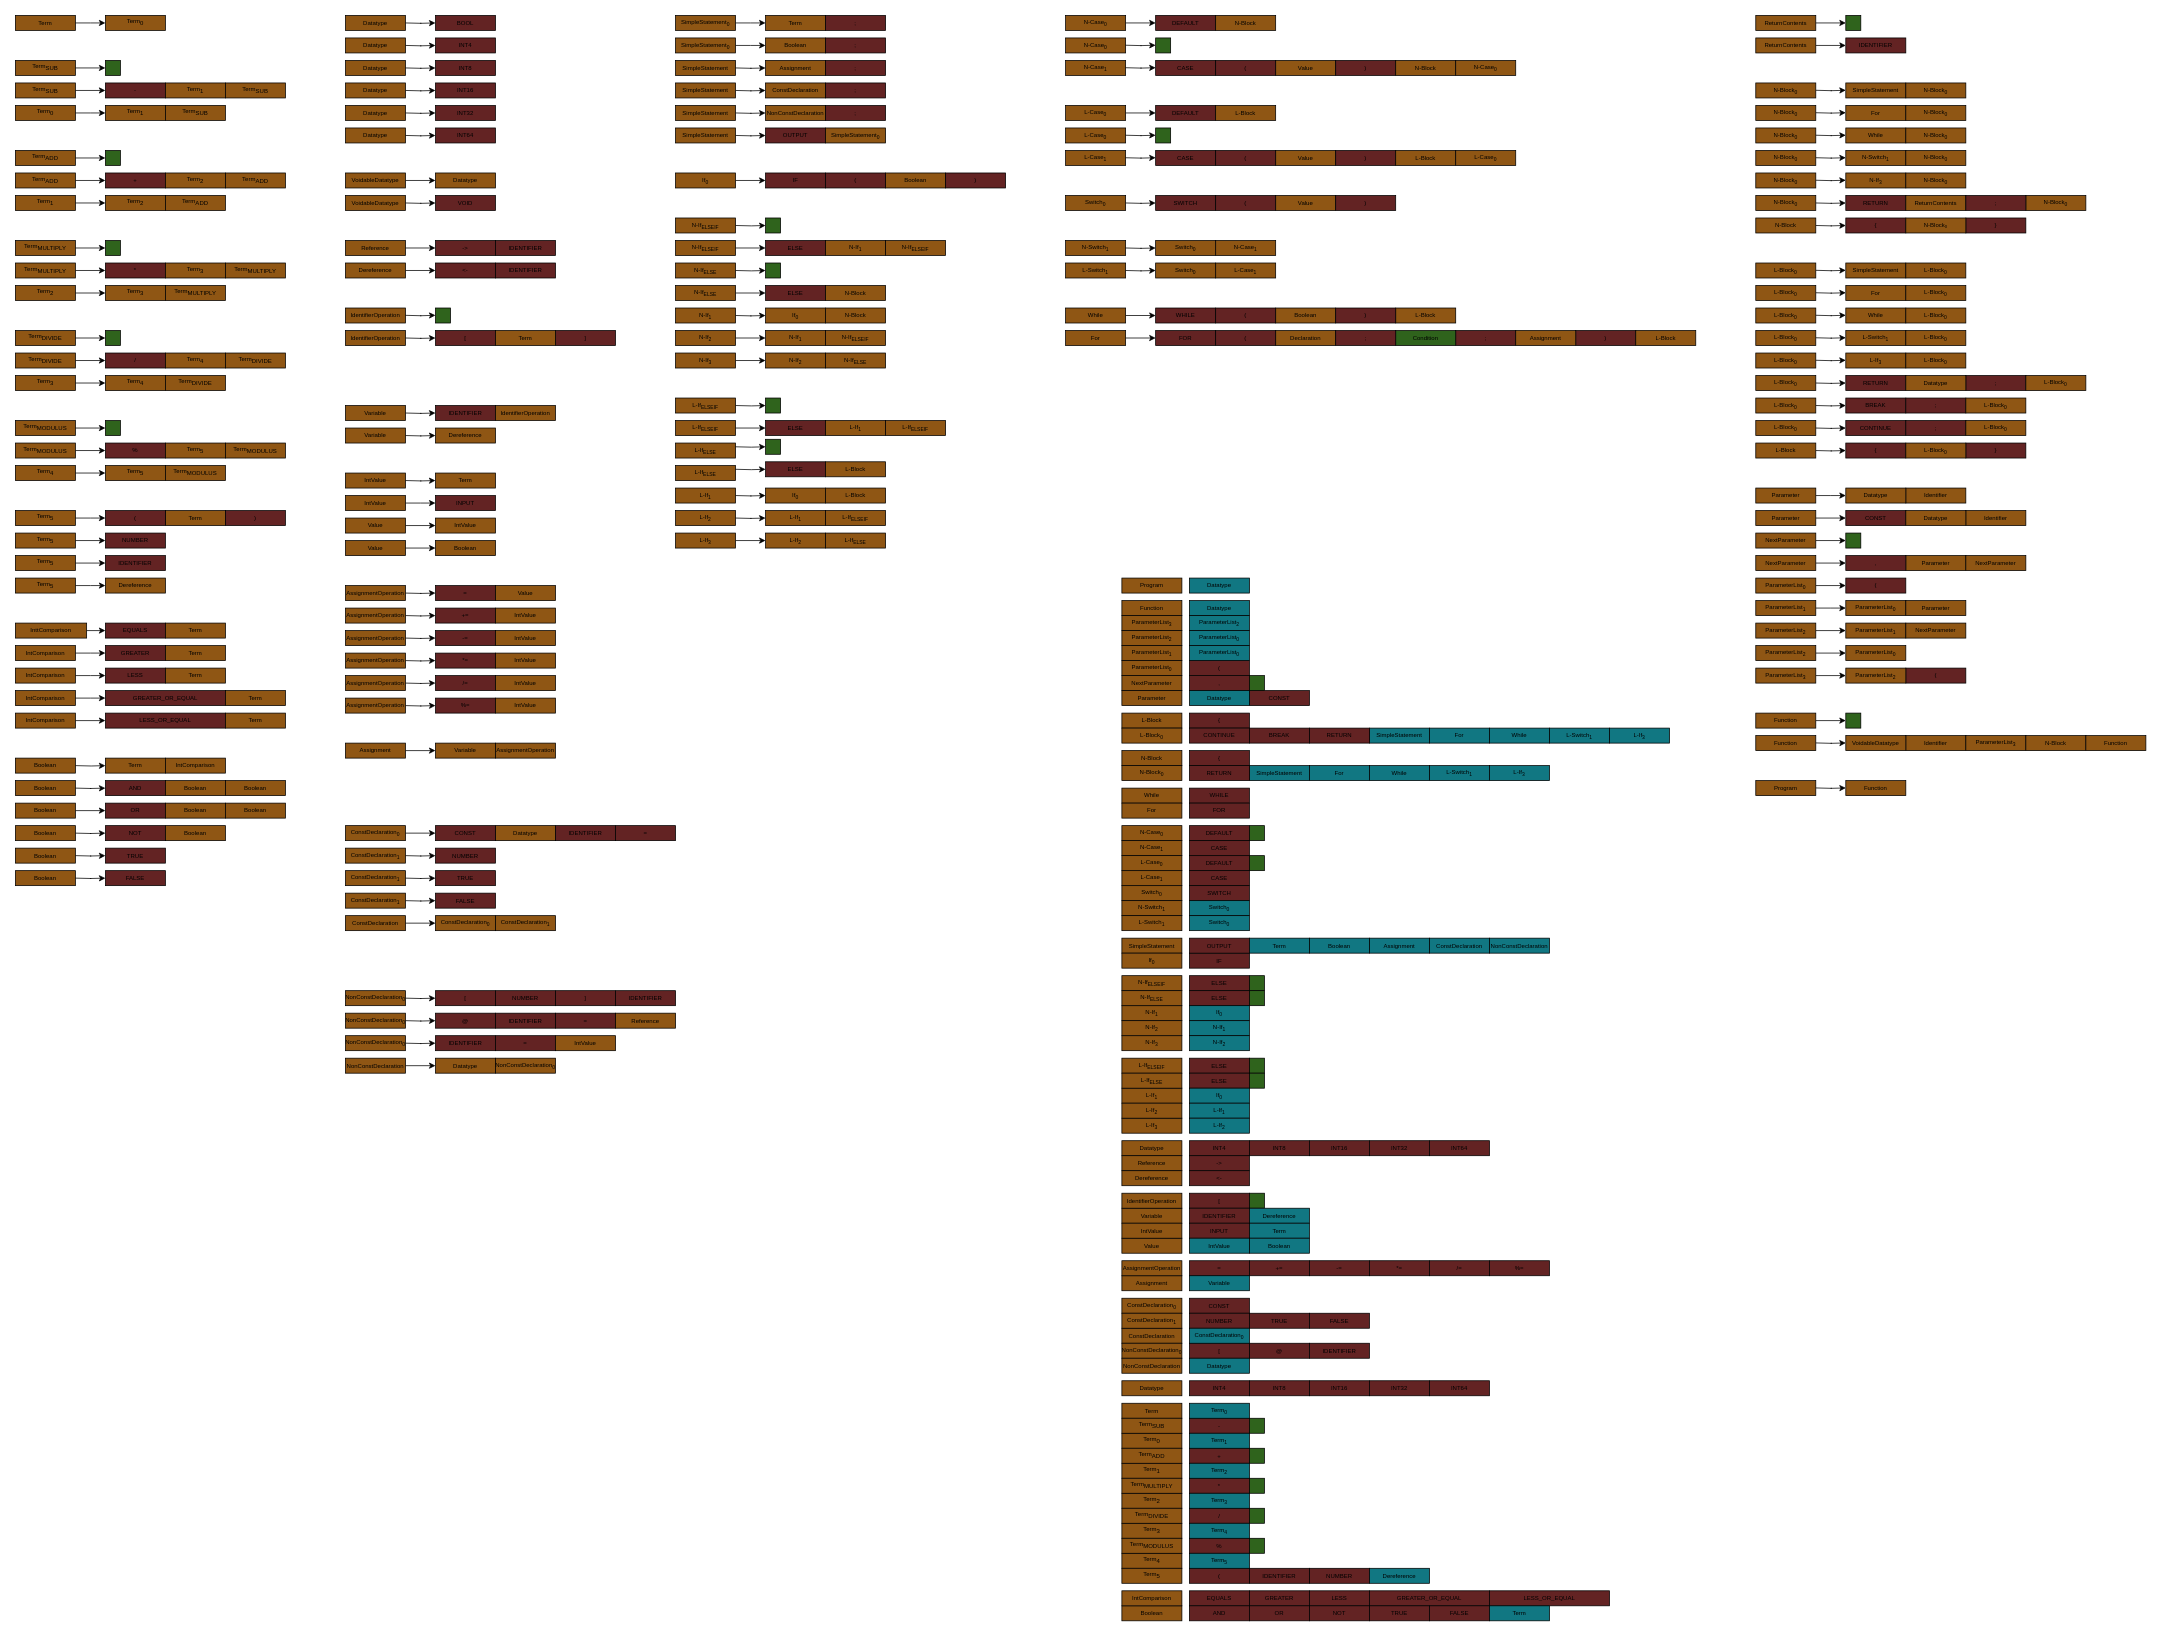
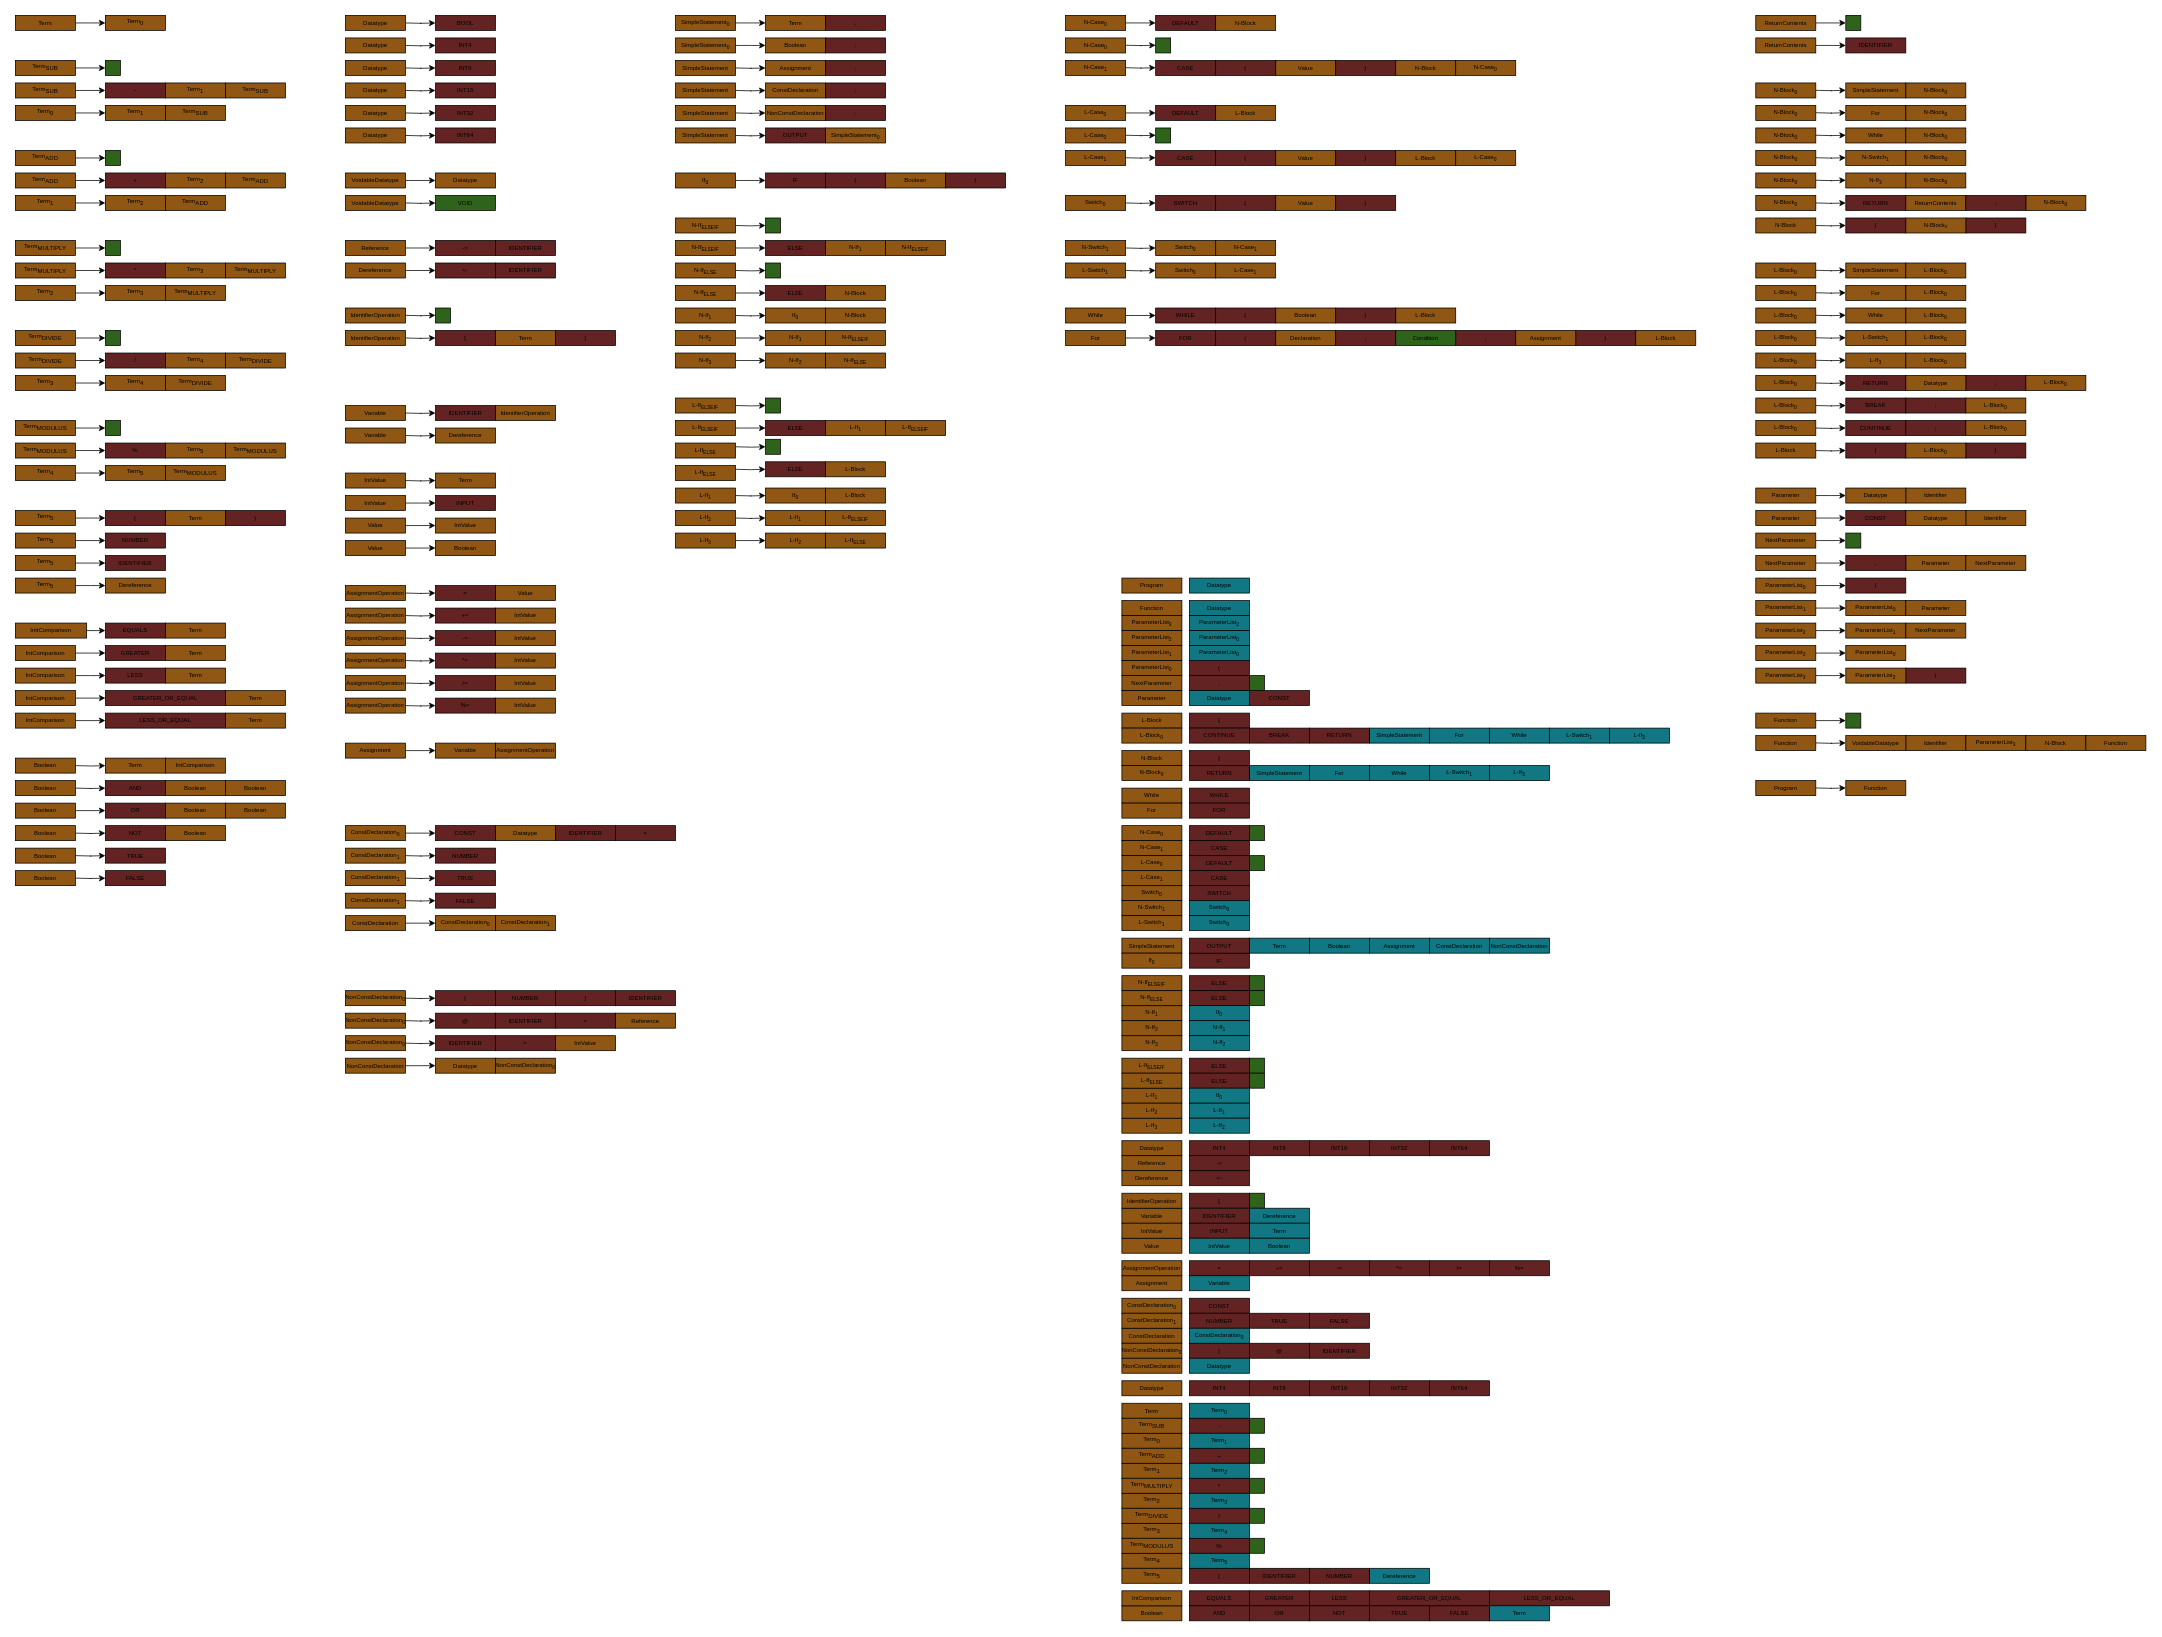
(465, 203) -> (465, 203)
